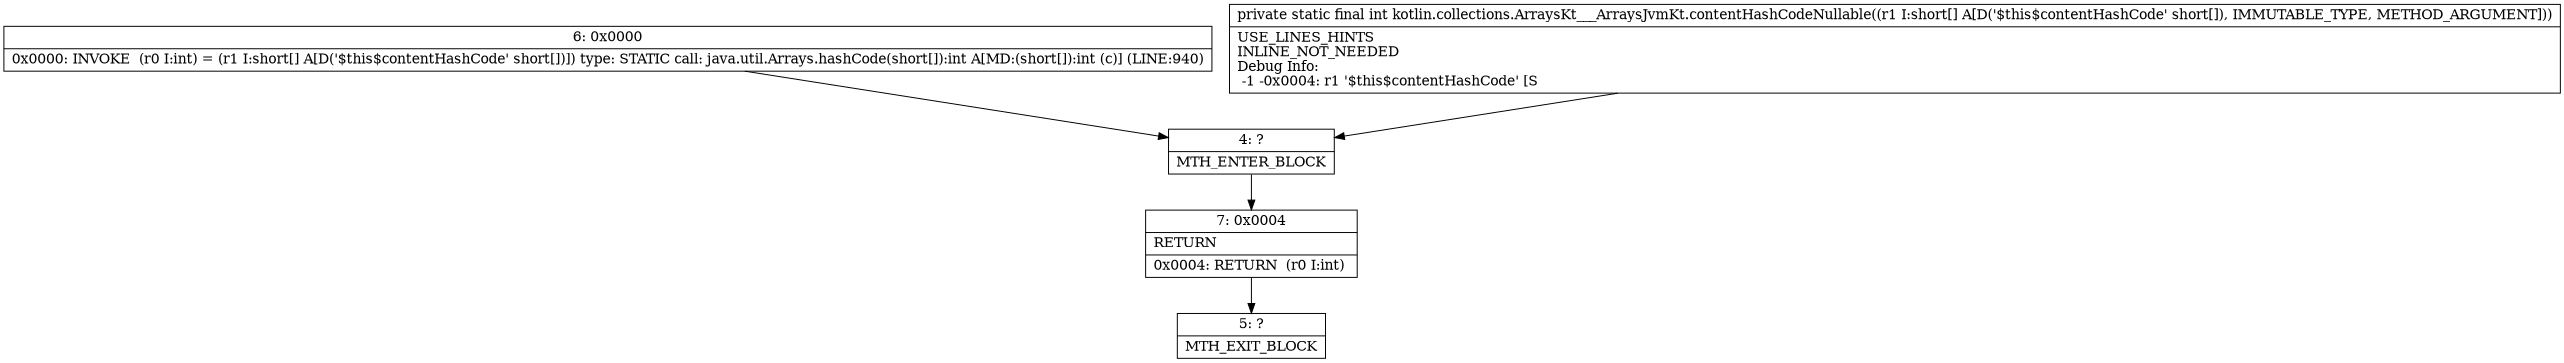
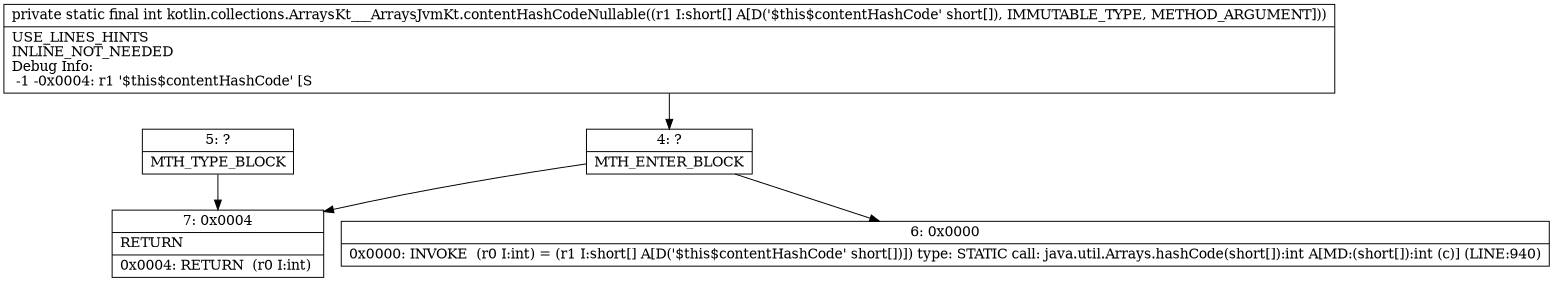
(952, 104) -> (803, 196)
(1251, 290) -> (218, 187)
(1251, 347) -> (218, 162)
